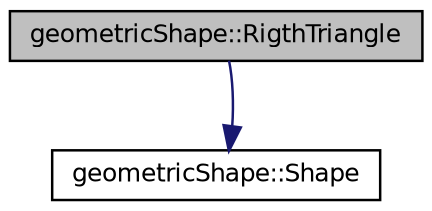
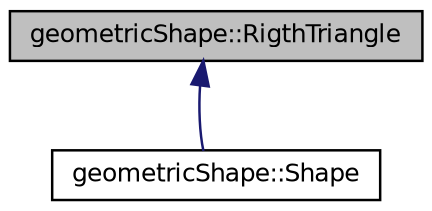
(233, 93) -> (200, 118)
